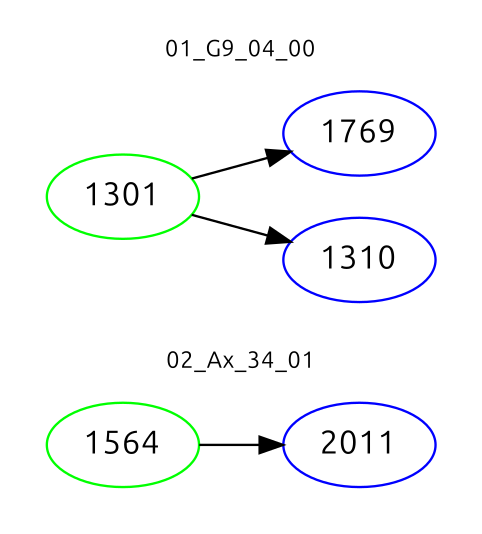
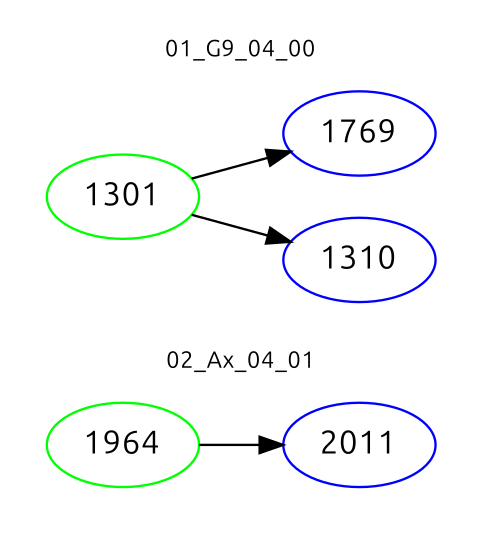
(241, 362) -> (241, 362)
(123, 445) -> (123, 445)
